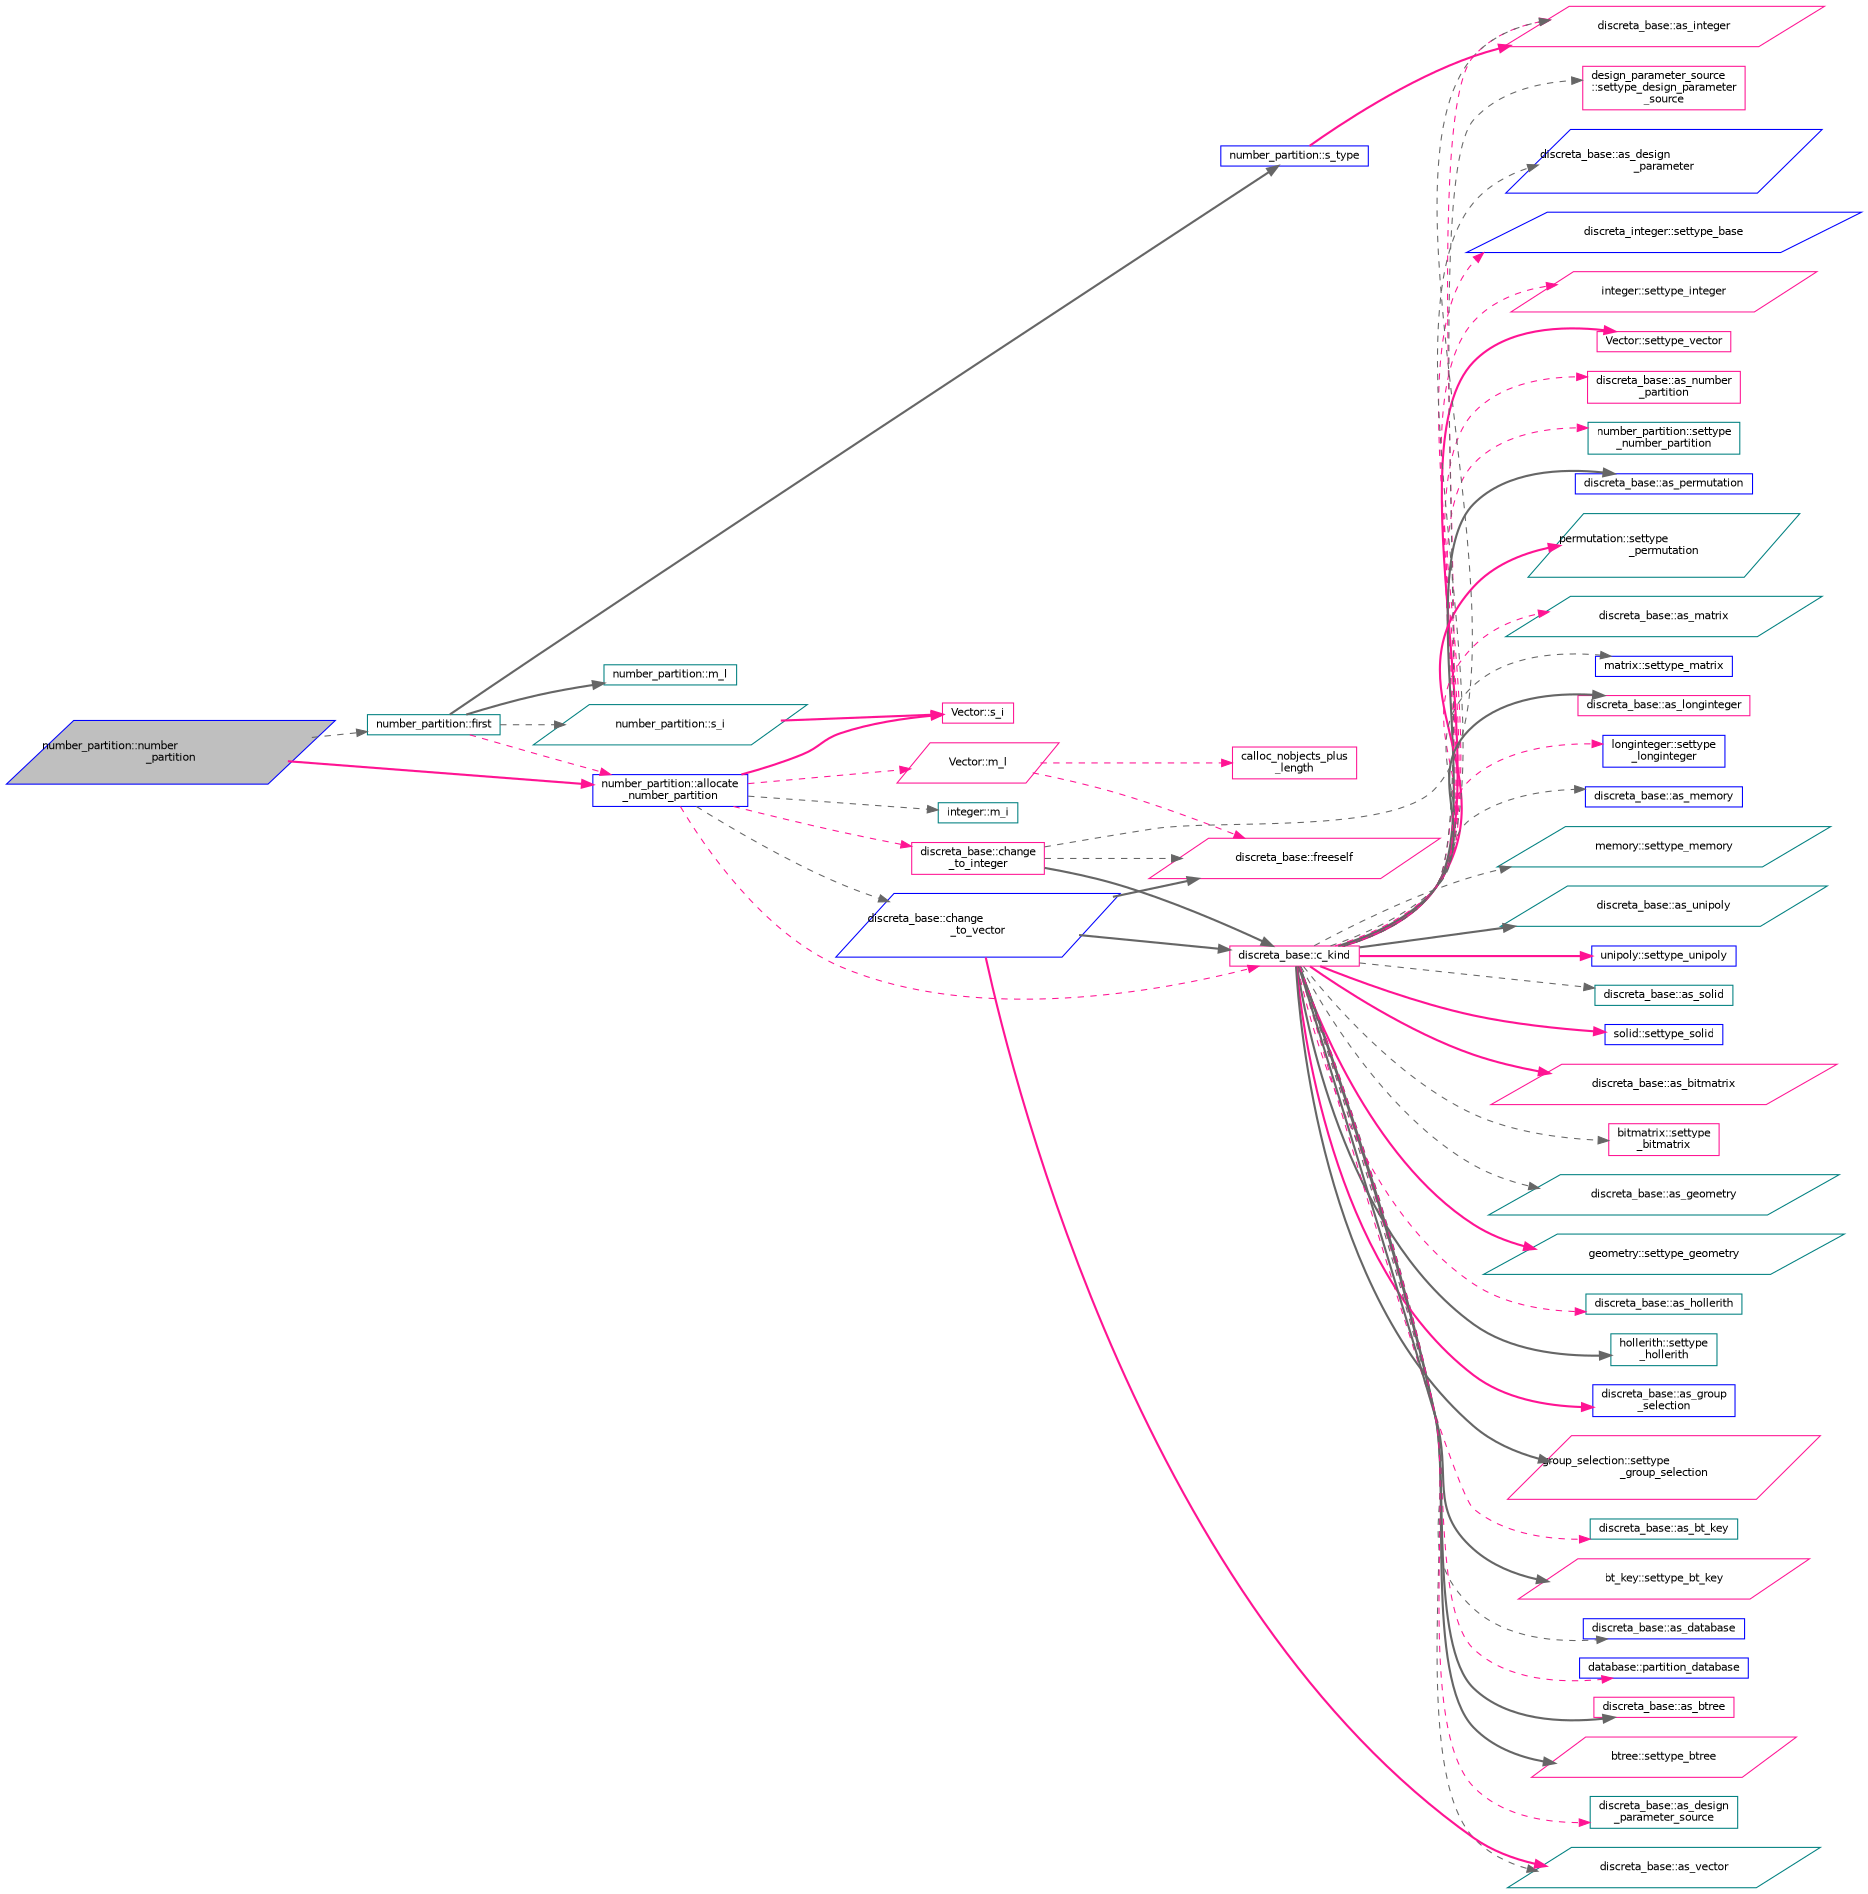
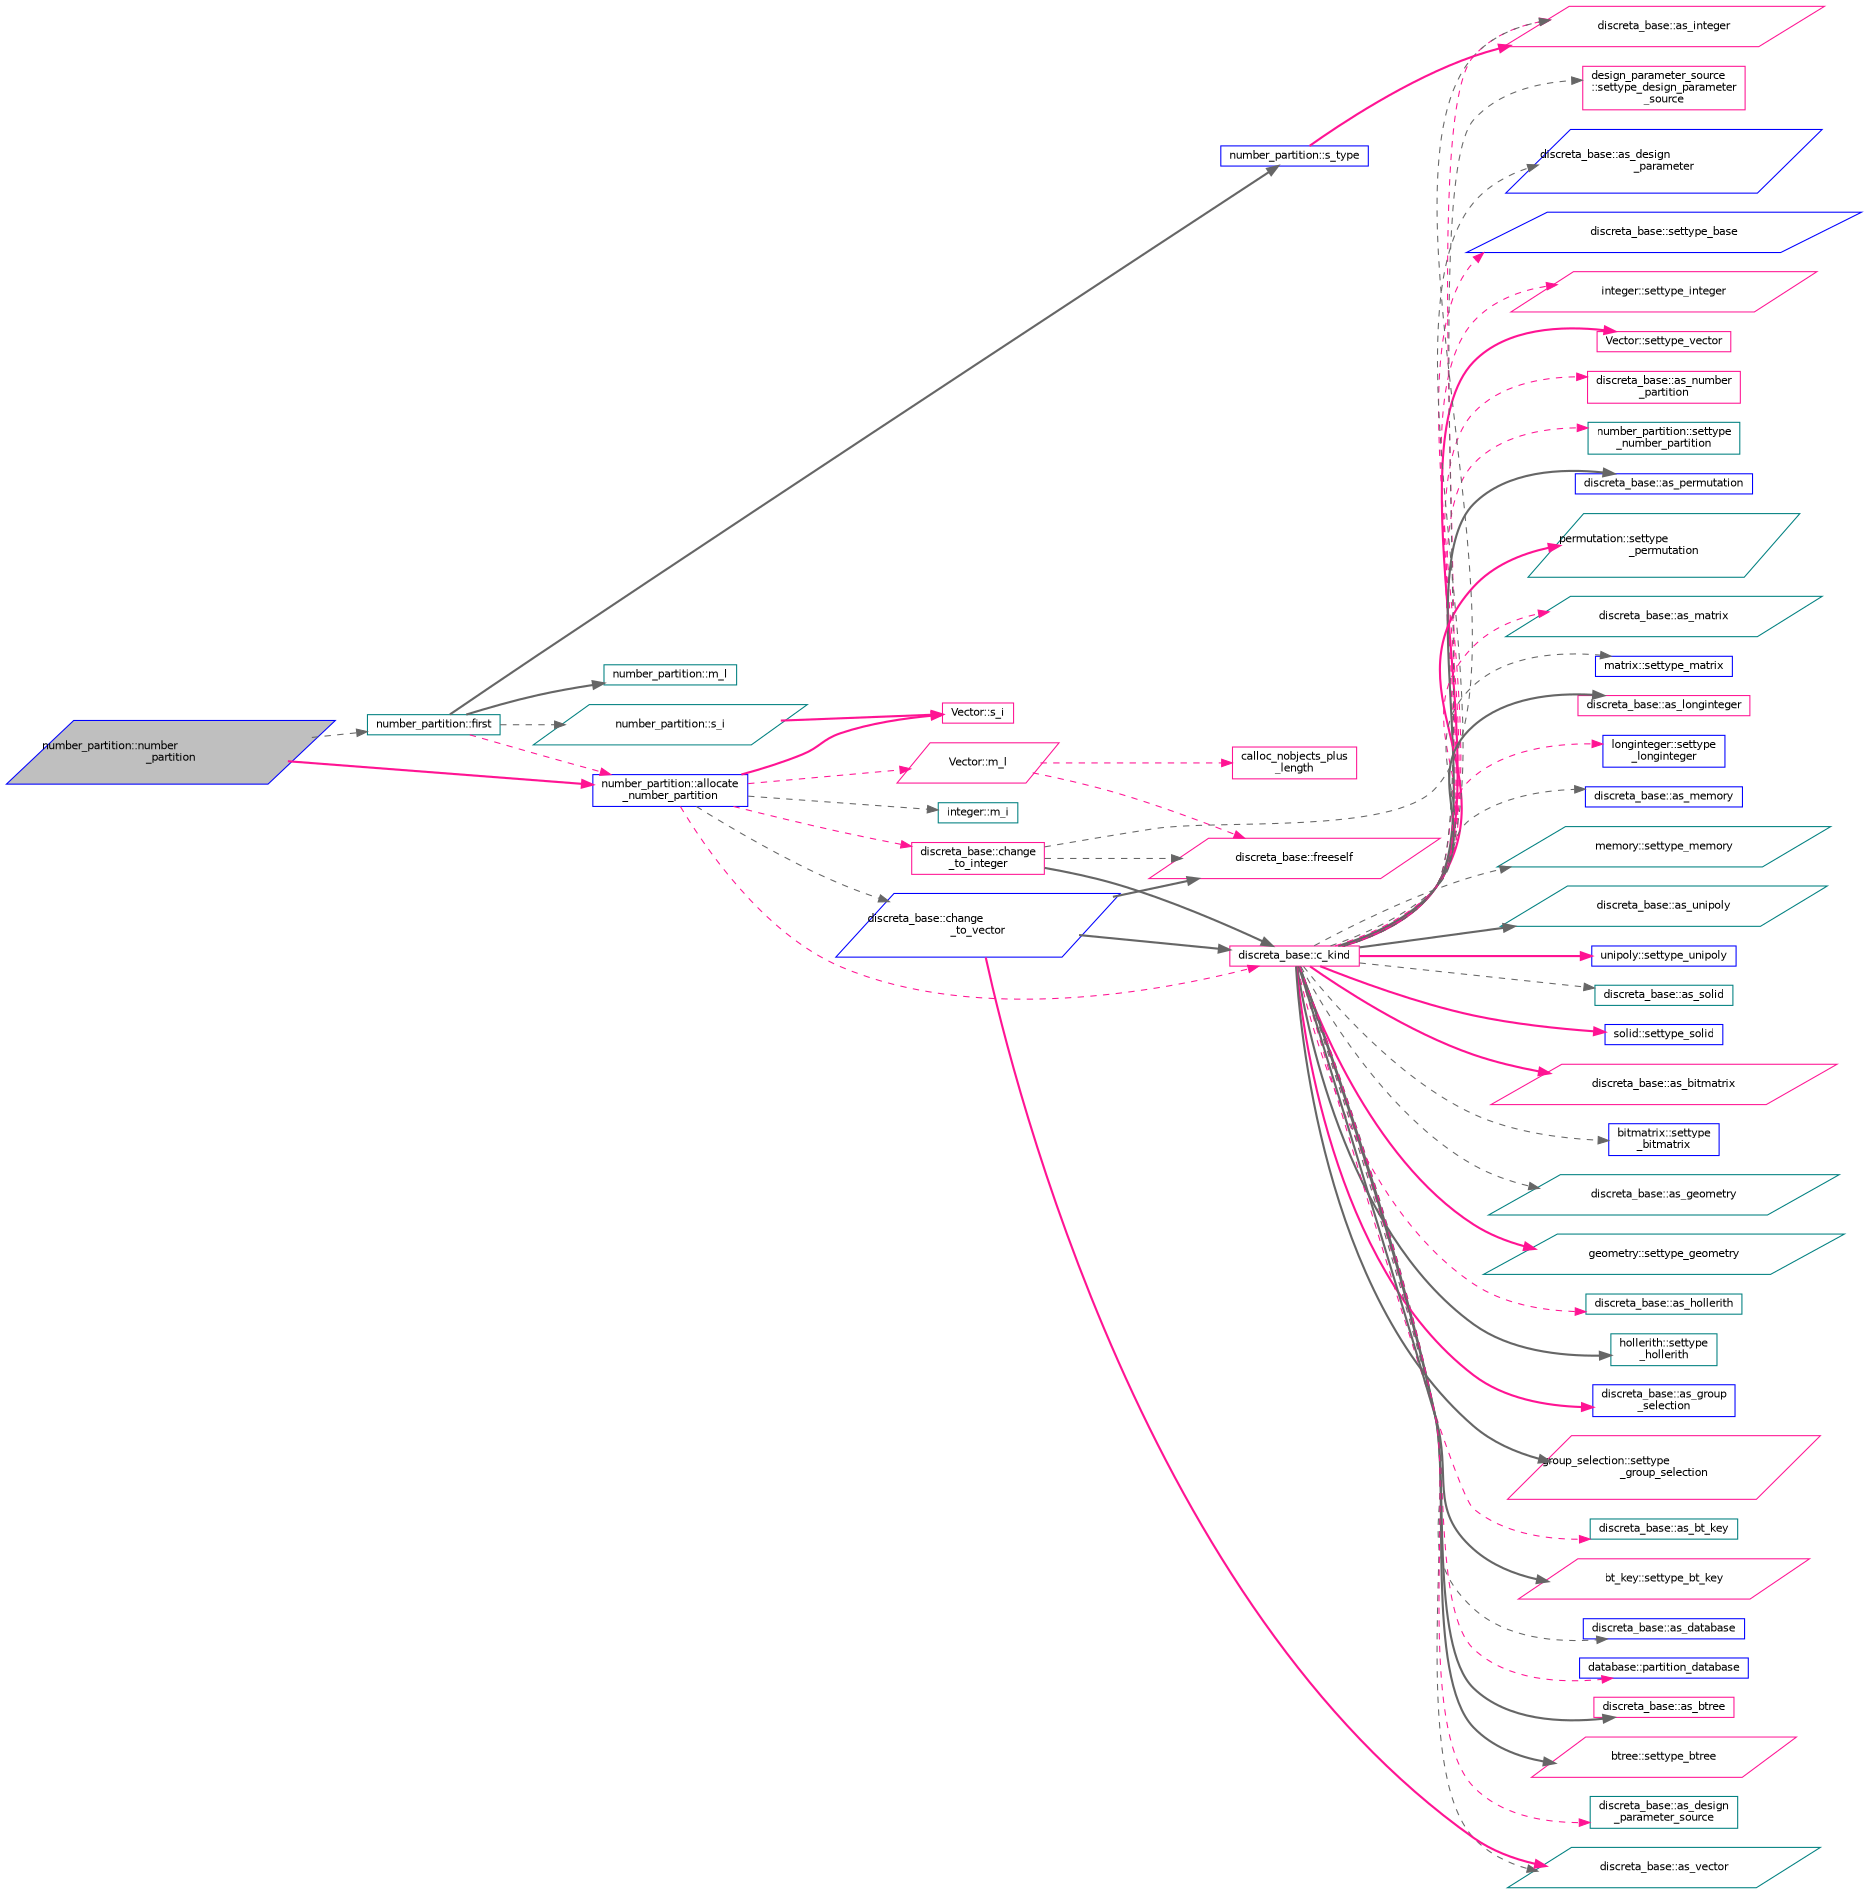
(1664, 232) -> (1664, 232)
(1664, 1140) -> (1664, 1140)
